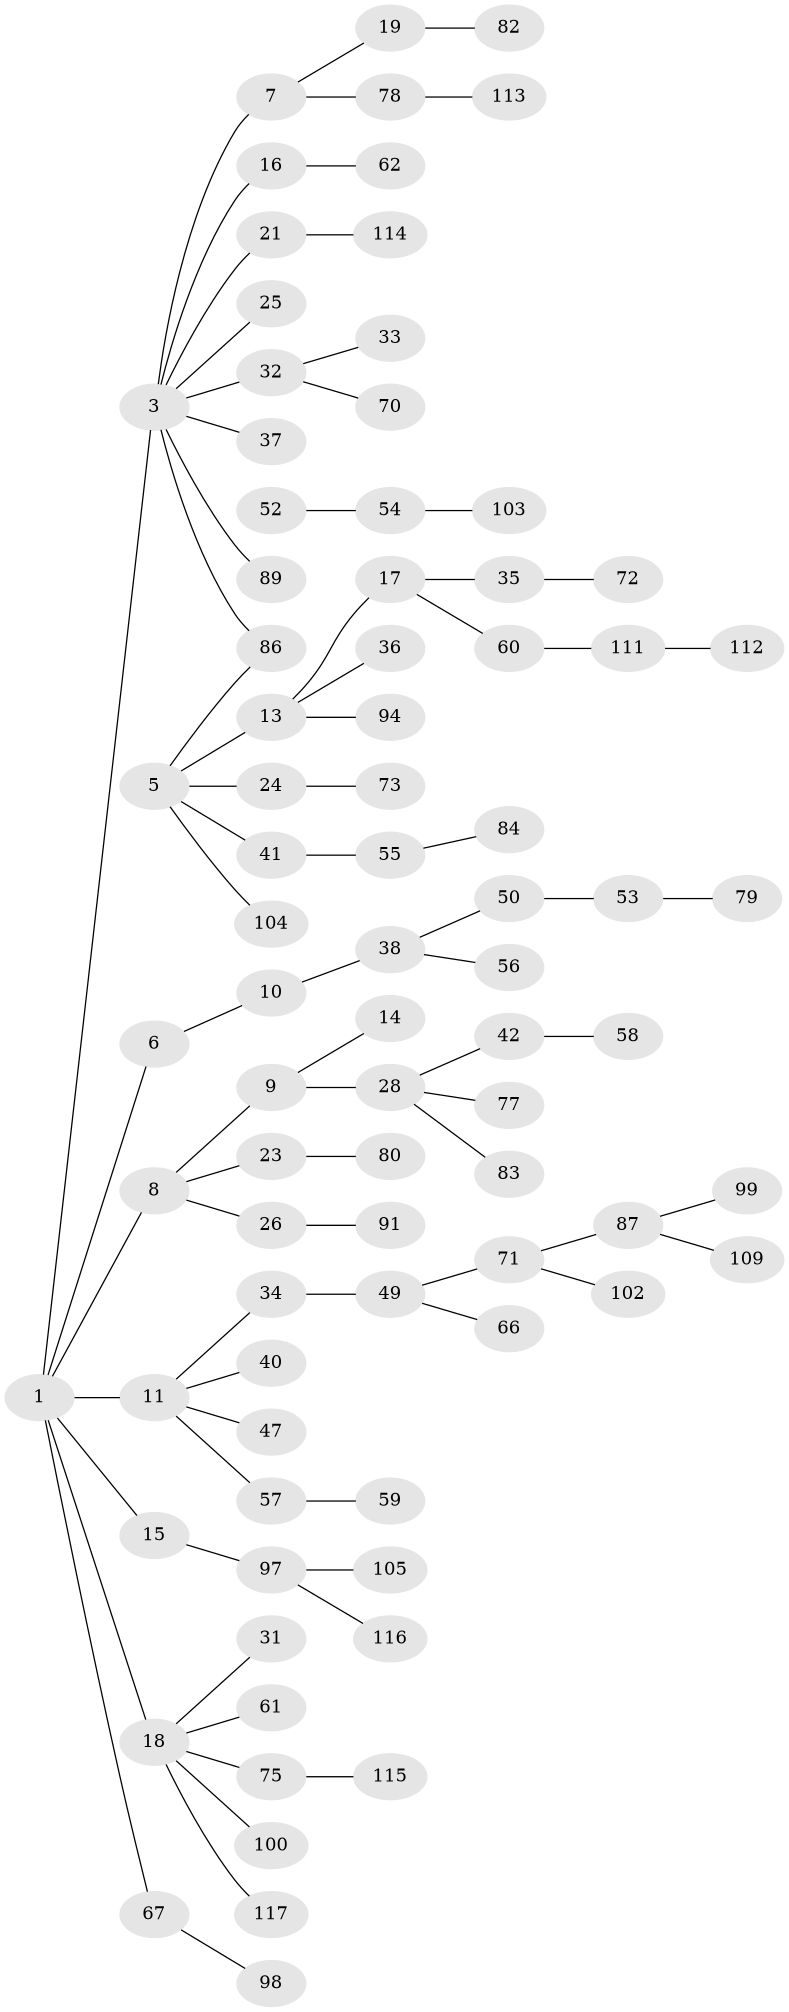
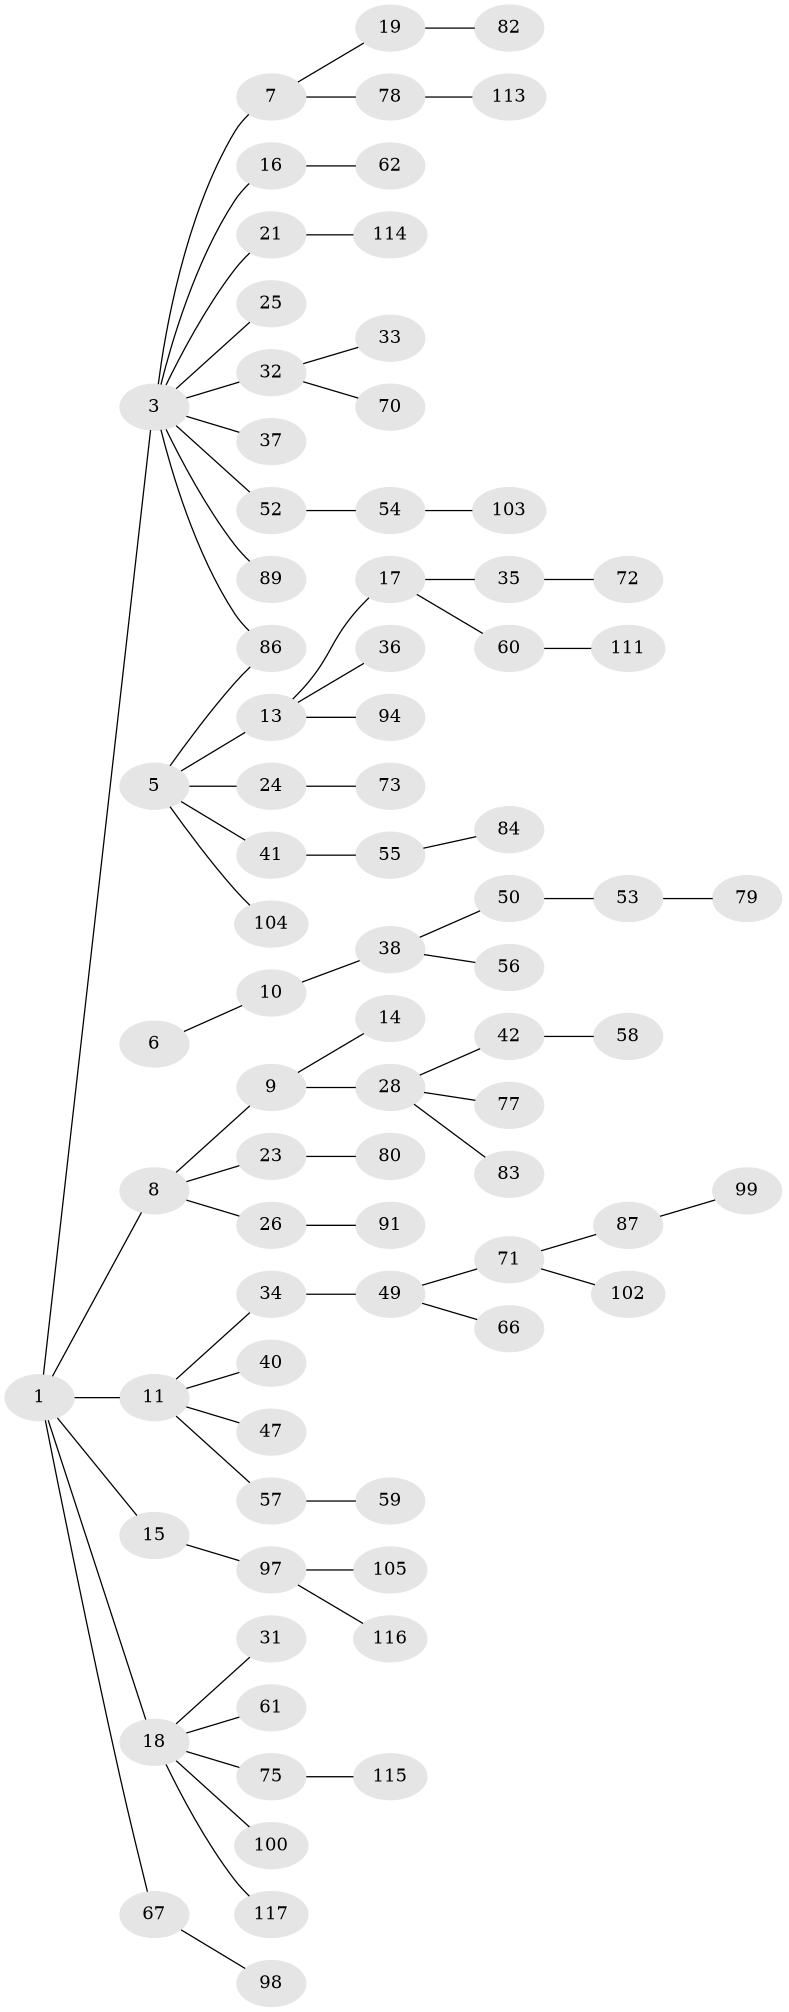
none -> (213, 459)
(747, 648) -> none
(97, 1221) -> none
(747, 1260) -> none
